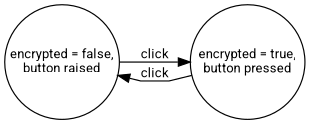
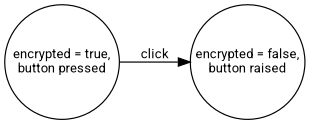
(149, 62) -> none
